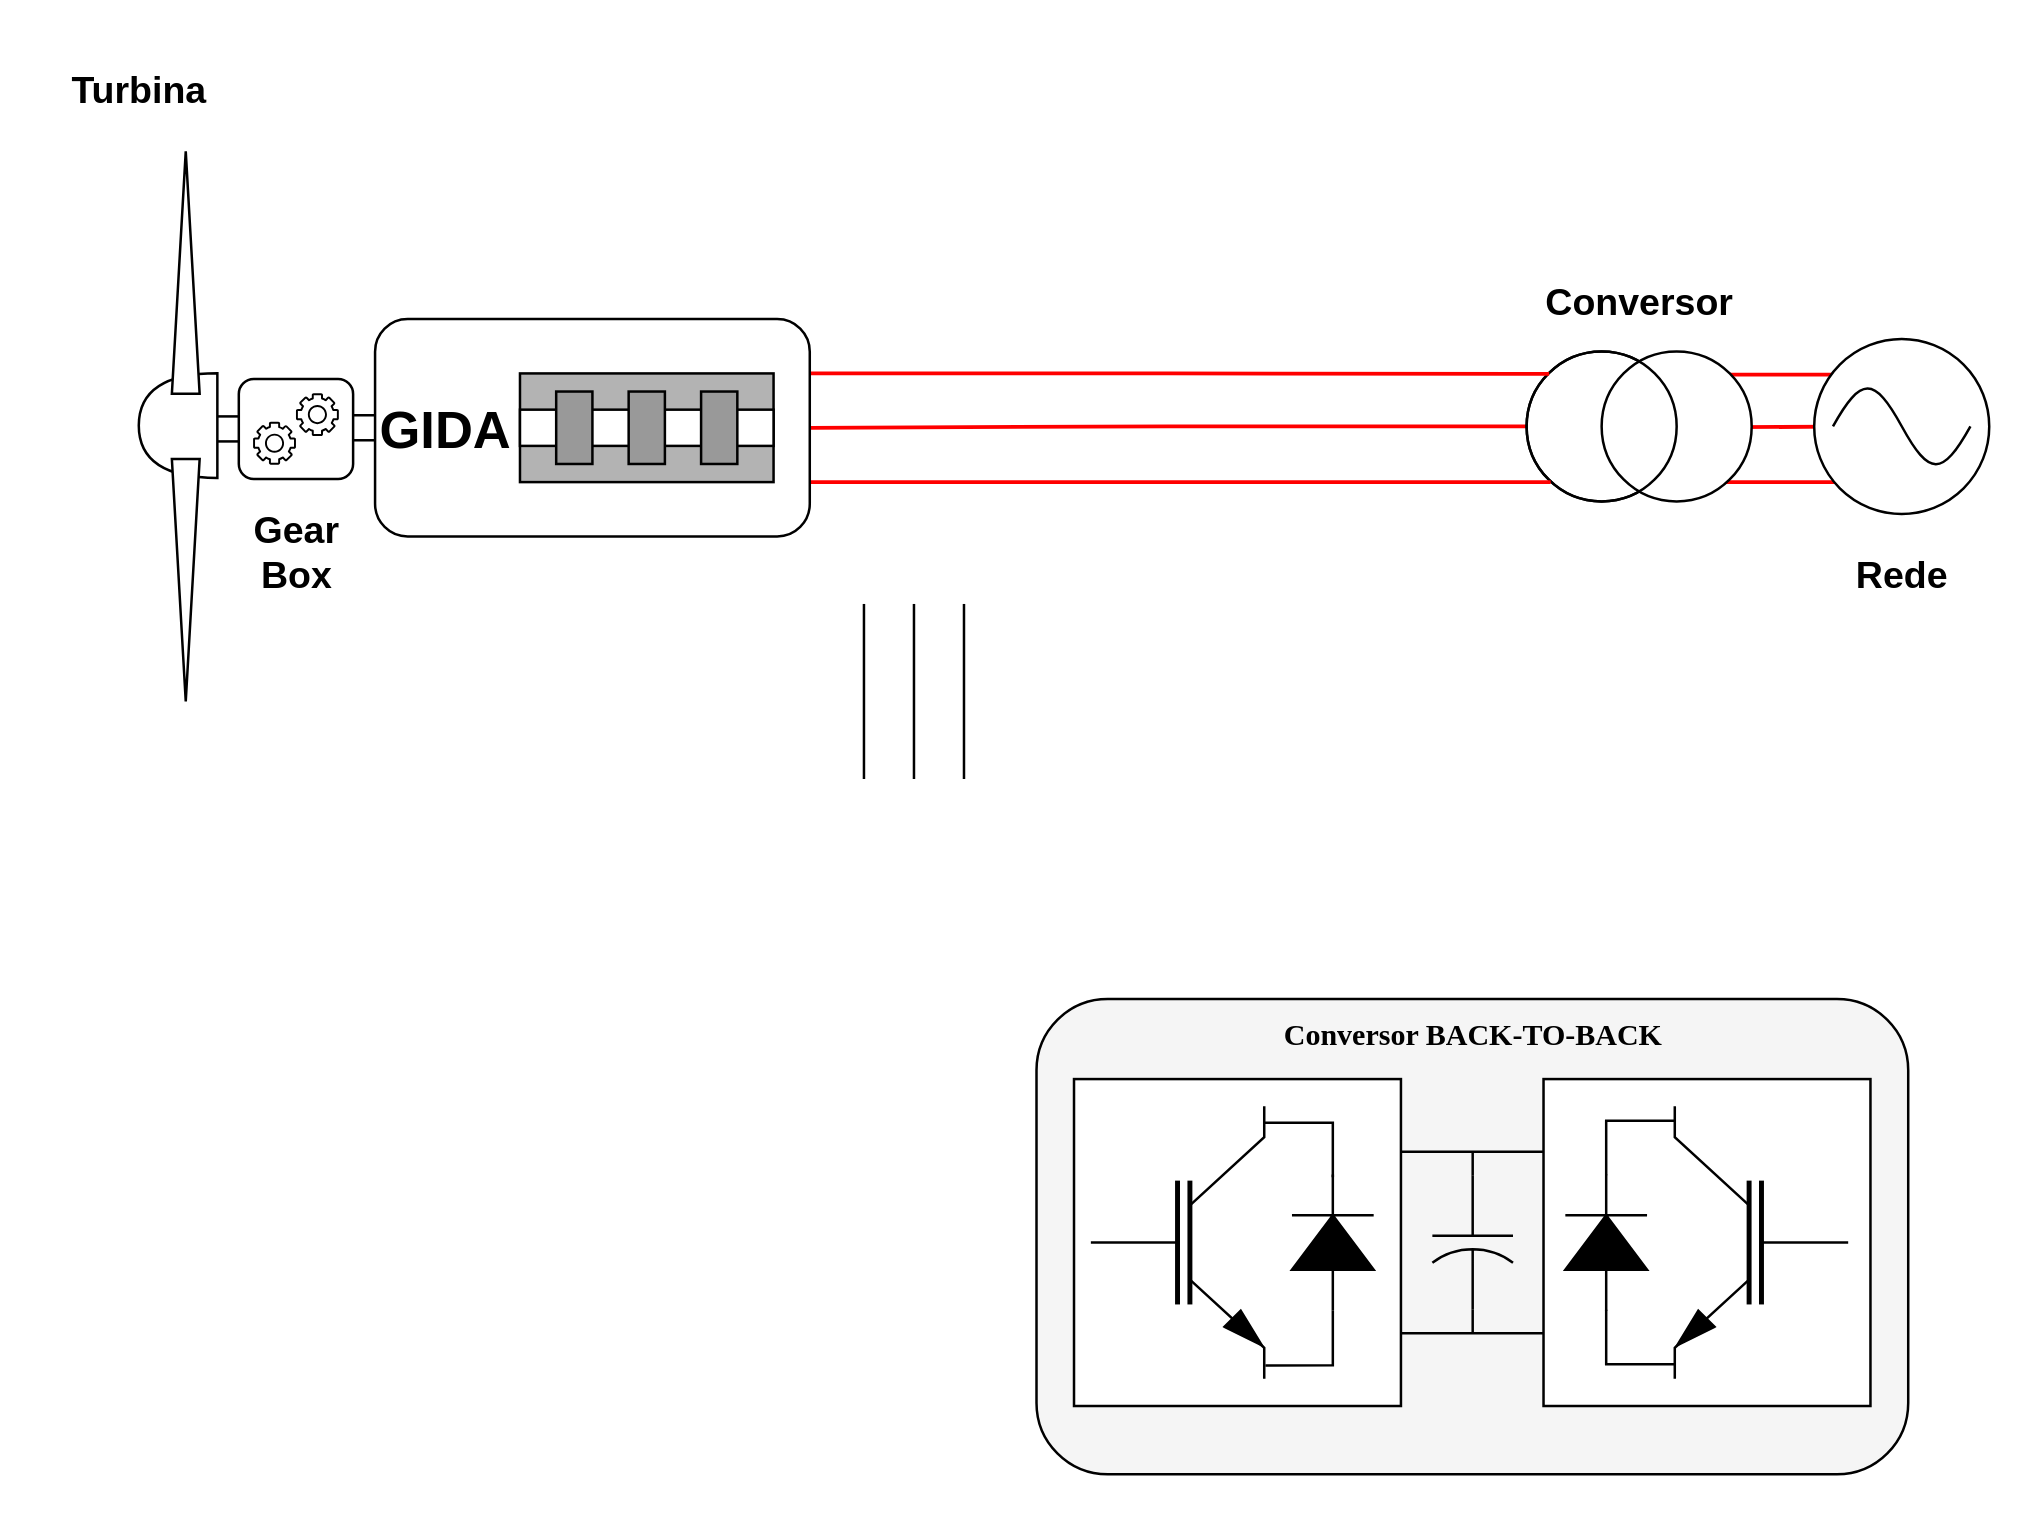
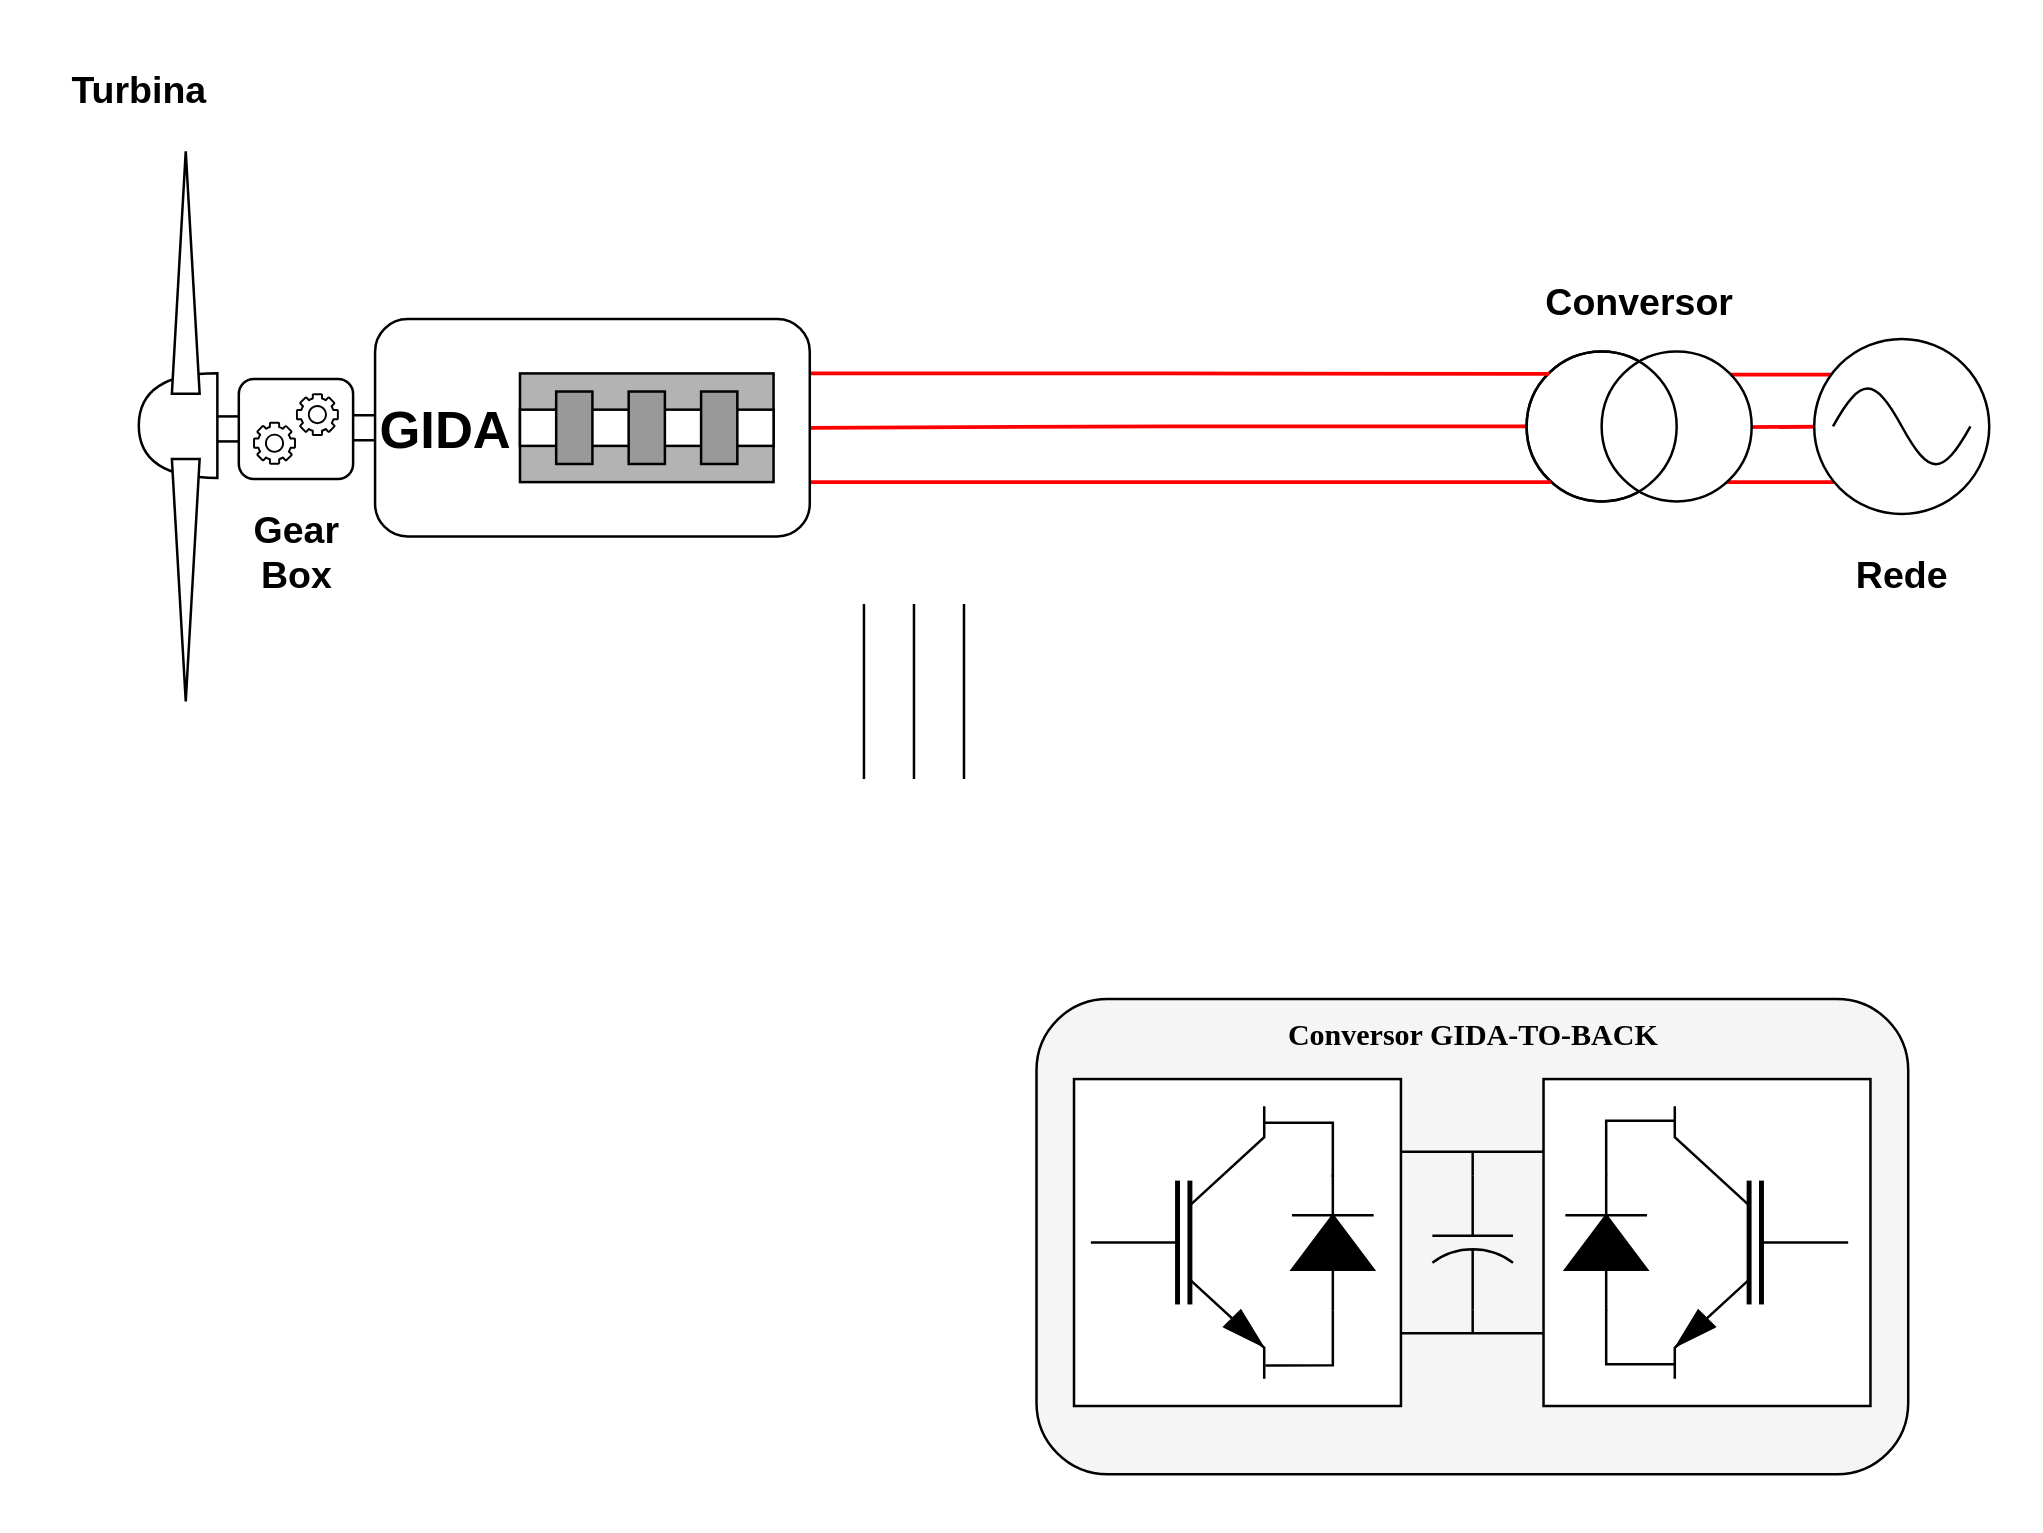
(1474, 1036) -> (1474, 1036)
